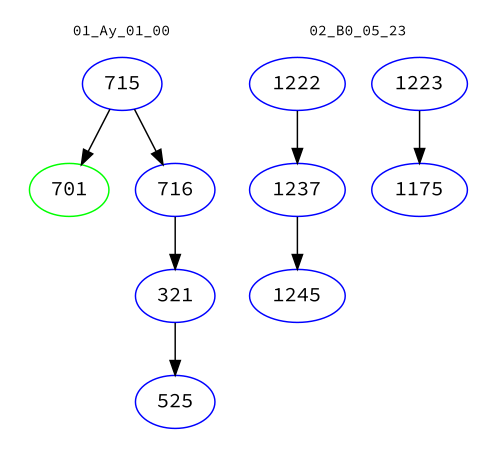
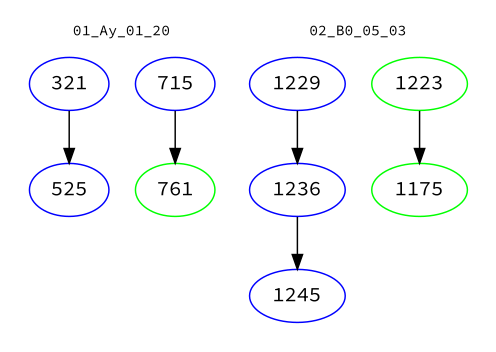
(122, 32) -> (122, 32)
(358, 32) -> (358, 32)
(297, 84) -> (297, 84)
(420, 84) -> (420, 84)
(69, 190) -> (175, 190)
(175, 190) -> none
(297, 190) -> (297, 190)
(420, 190) -> (420, 190)
